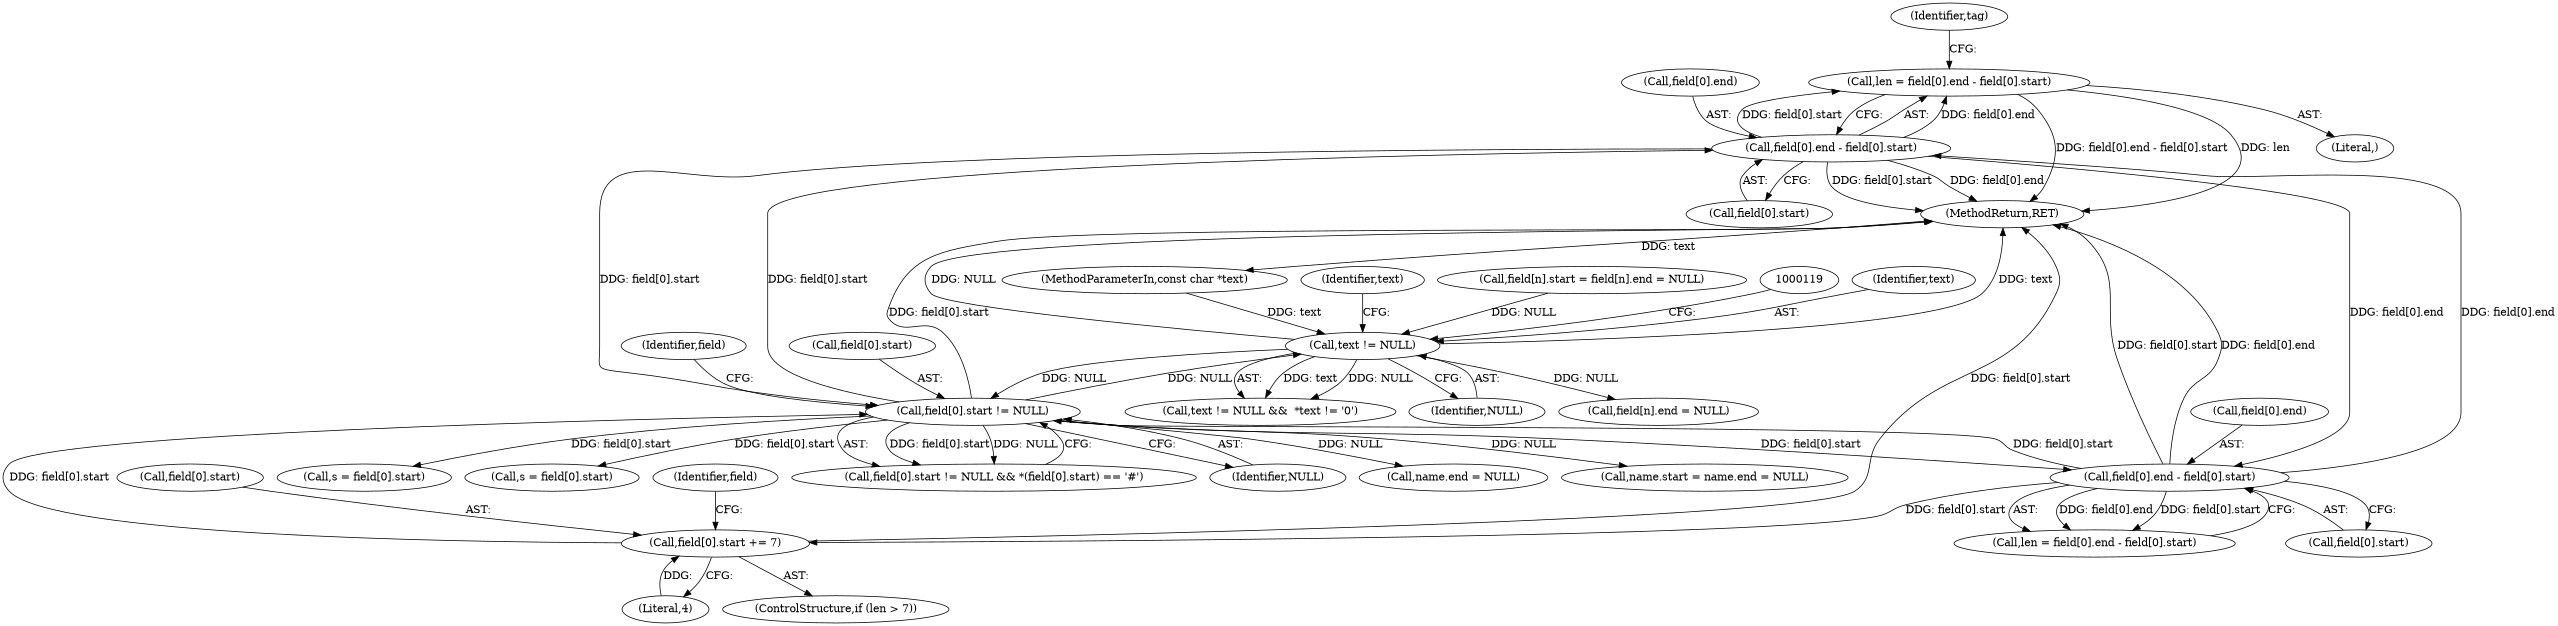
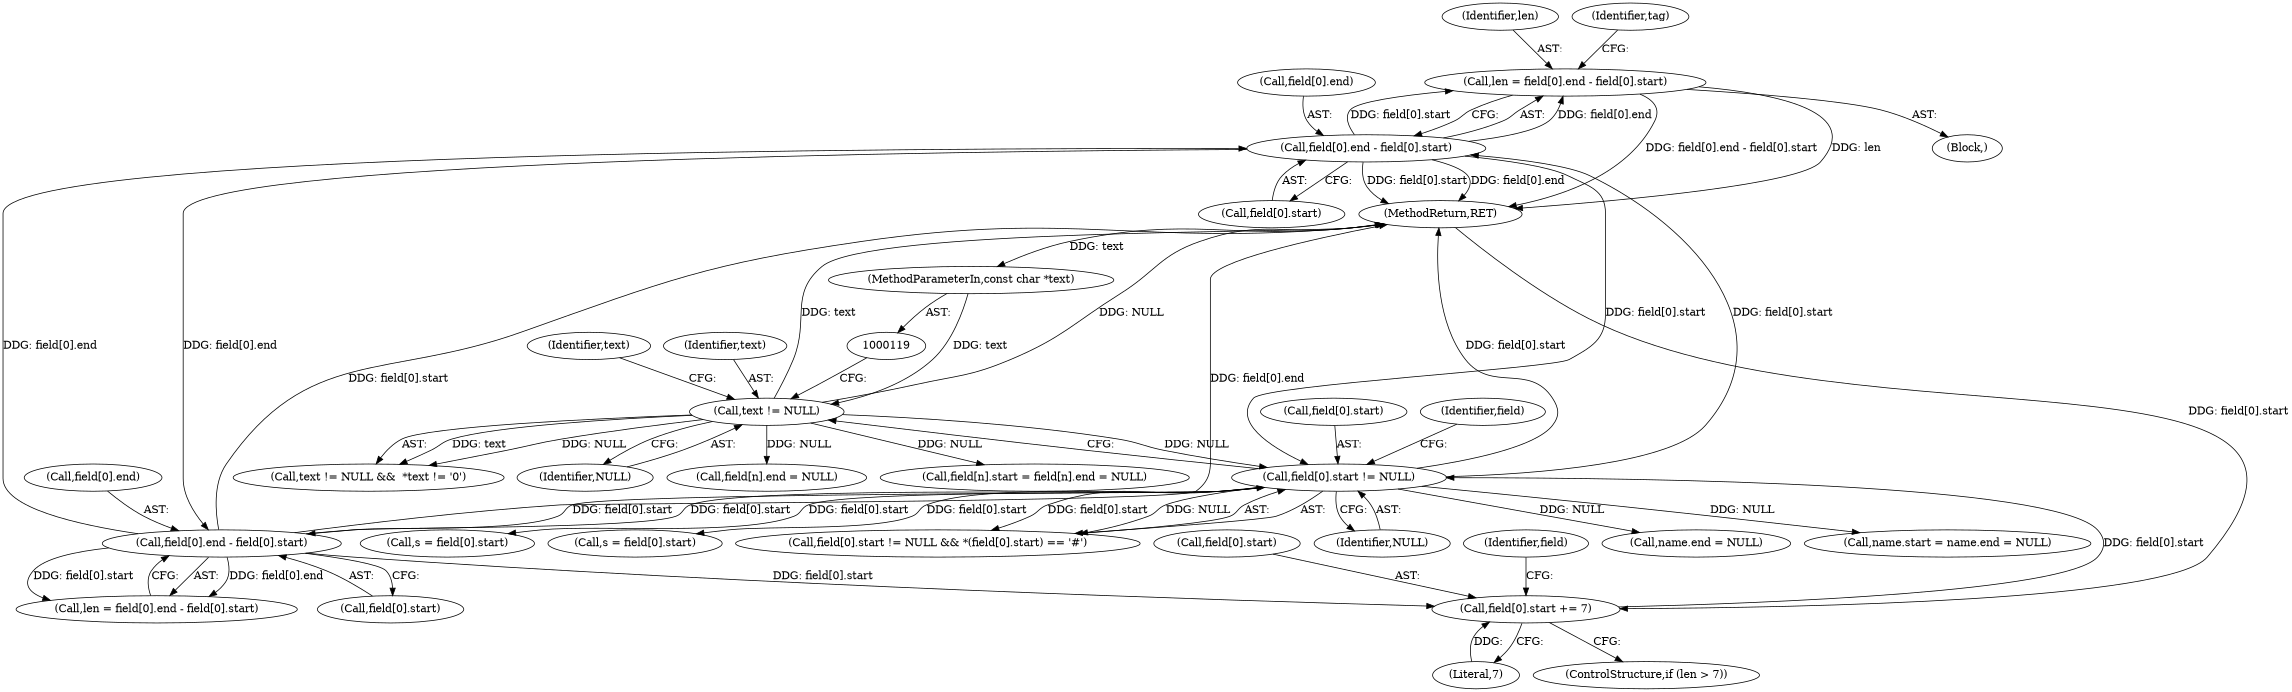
none -> (1500, 17)
(2355, 148) -> (1967, 148)
none -> (924, 309)
(1479, 313) -> (894, 443)
(1200, 379) -> (1102, 445)
(1080, 445) -> (1259, 511)
(1515, 521) -> (2180, 424)
(798, 576) -> (1609, 642)
(666, 609) -> (1476, 675)
